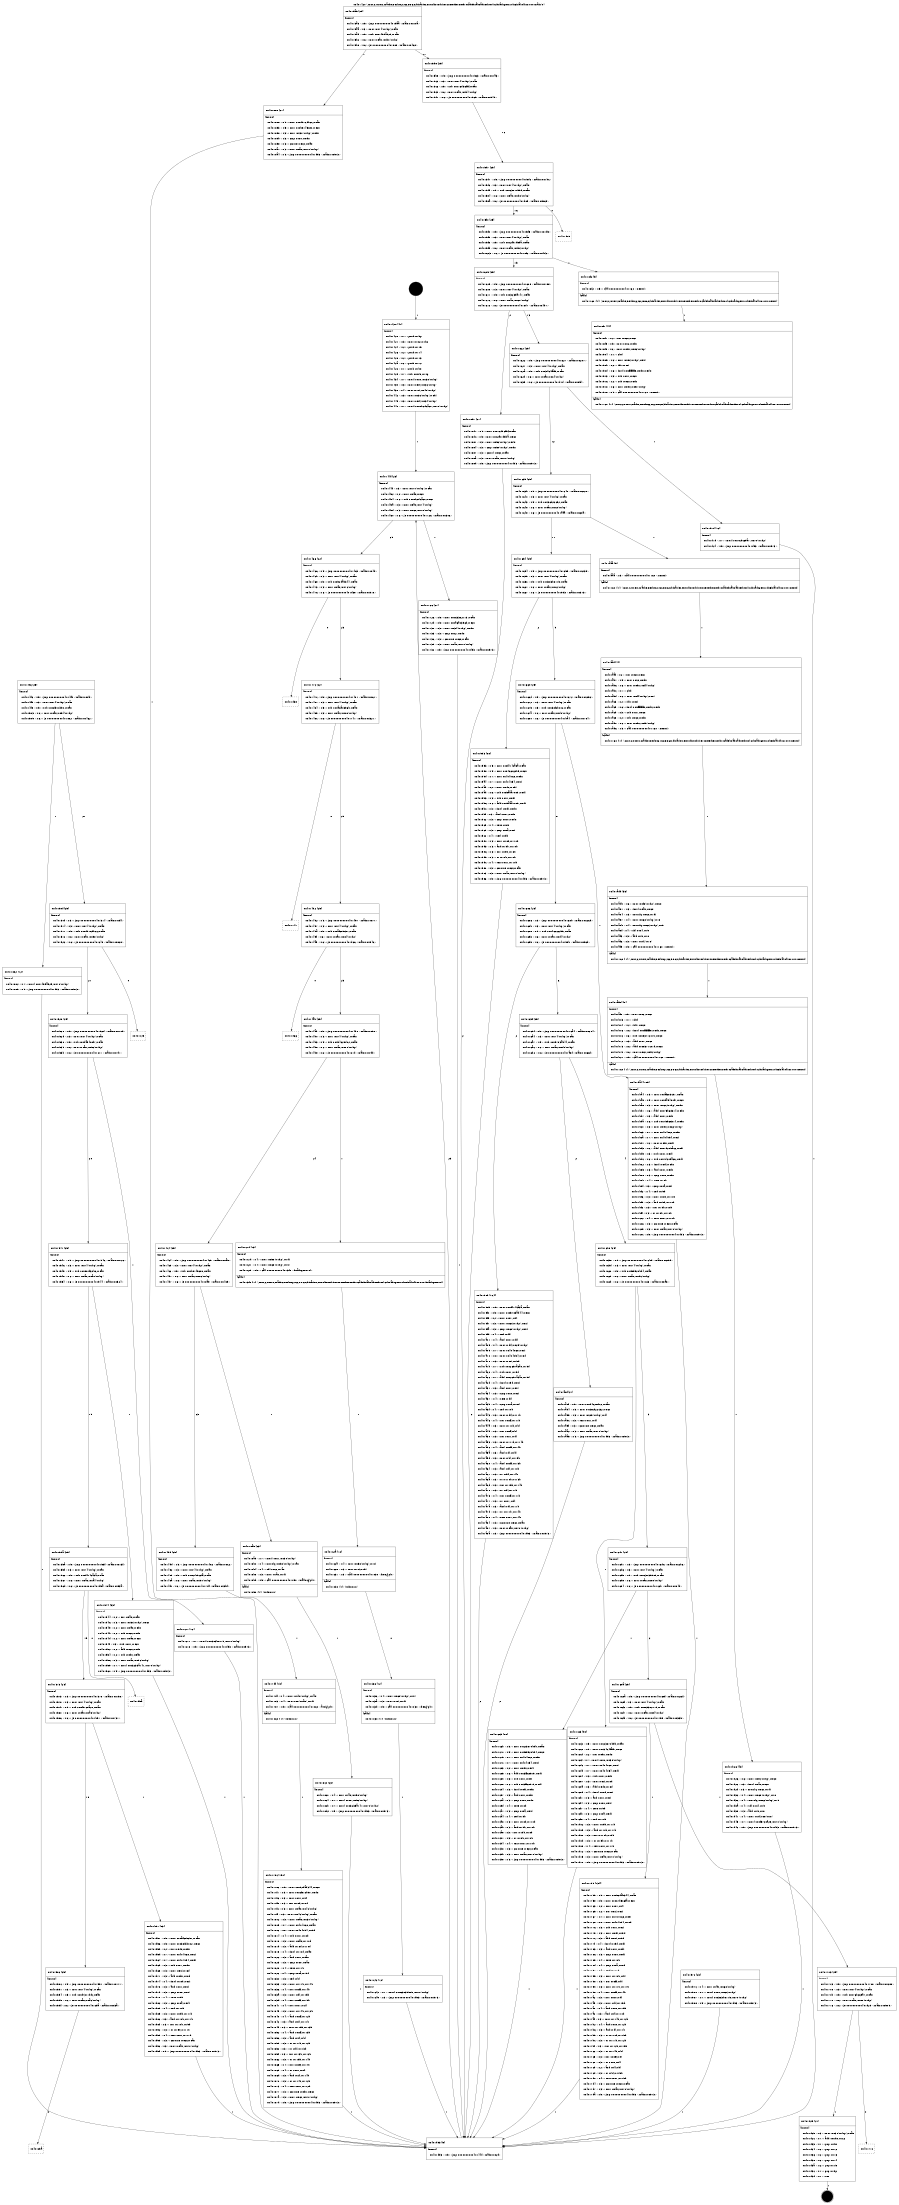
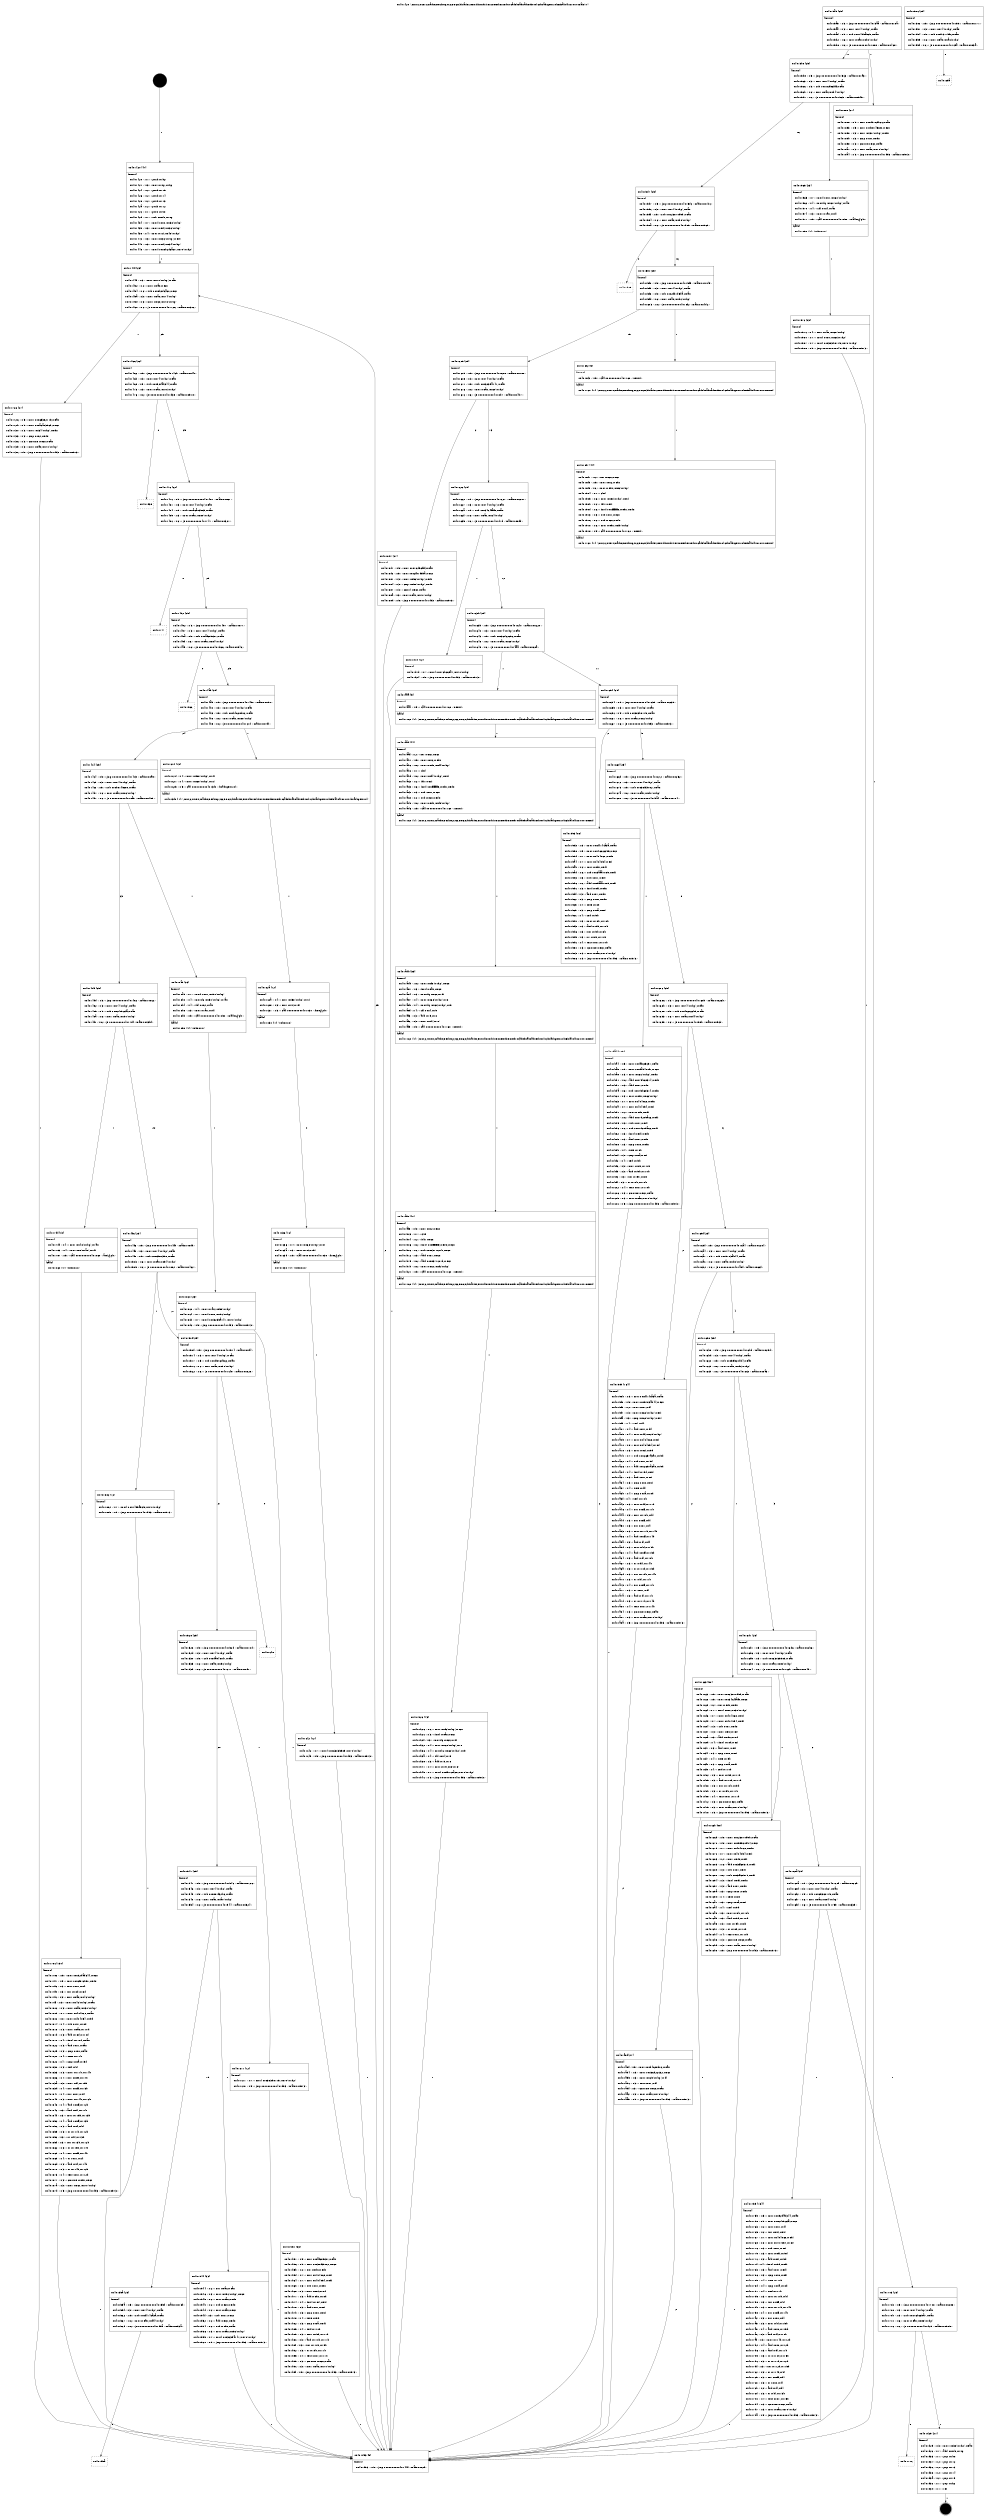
none -> (830, 209)
none -> (139, 1127)
(85, 1701) -> none
